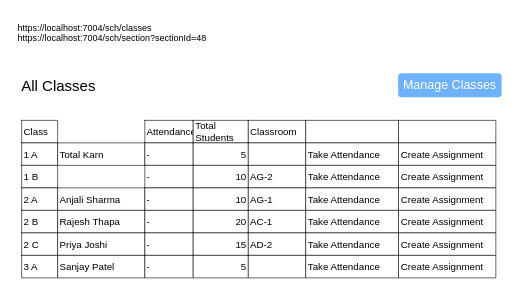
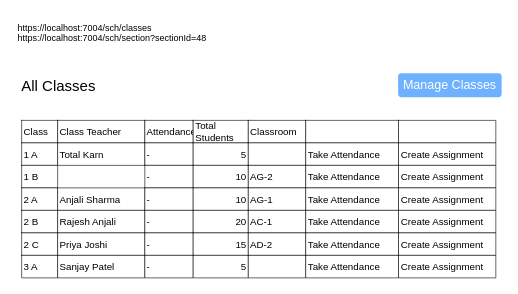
none -> (101, 132)
(91, 222) -> (91, 222)
